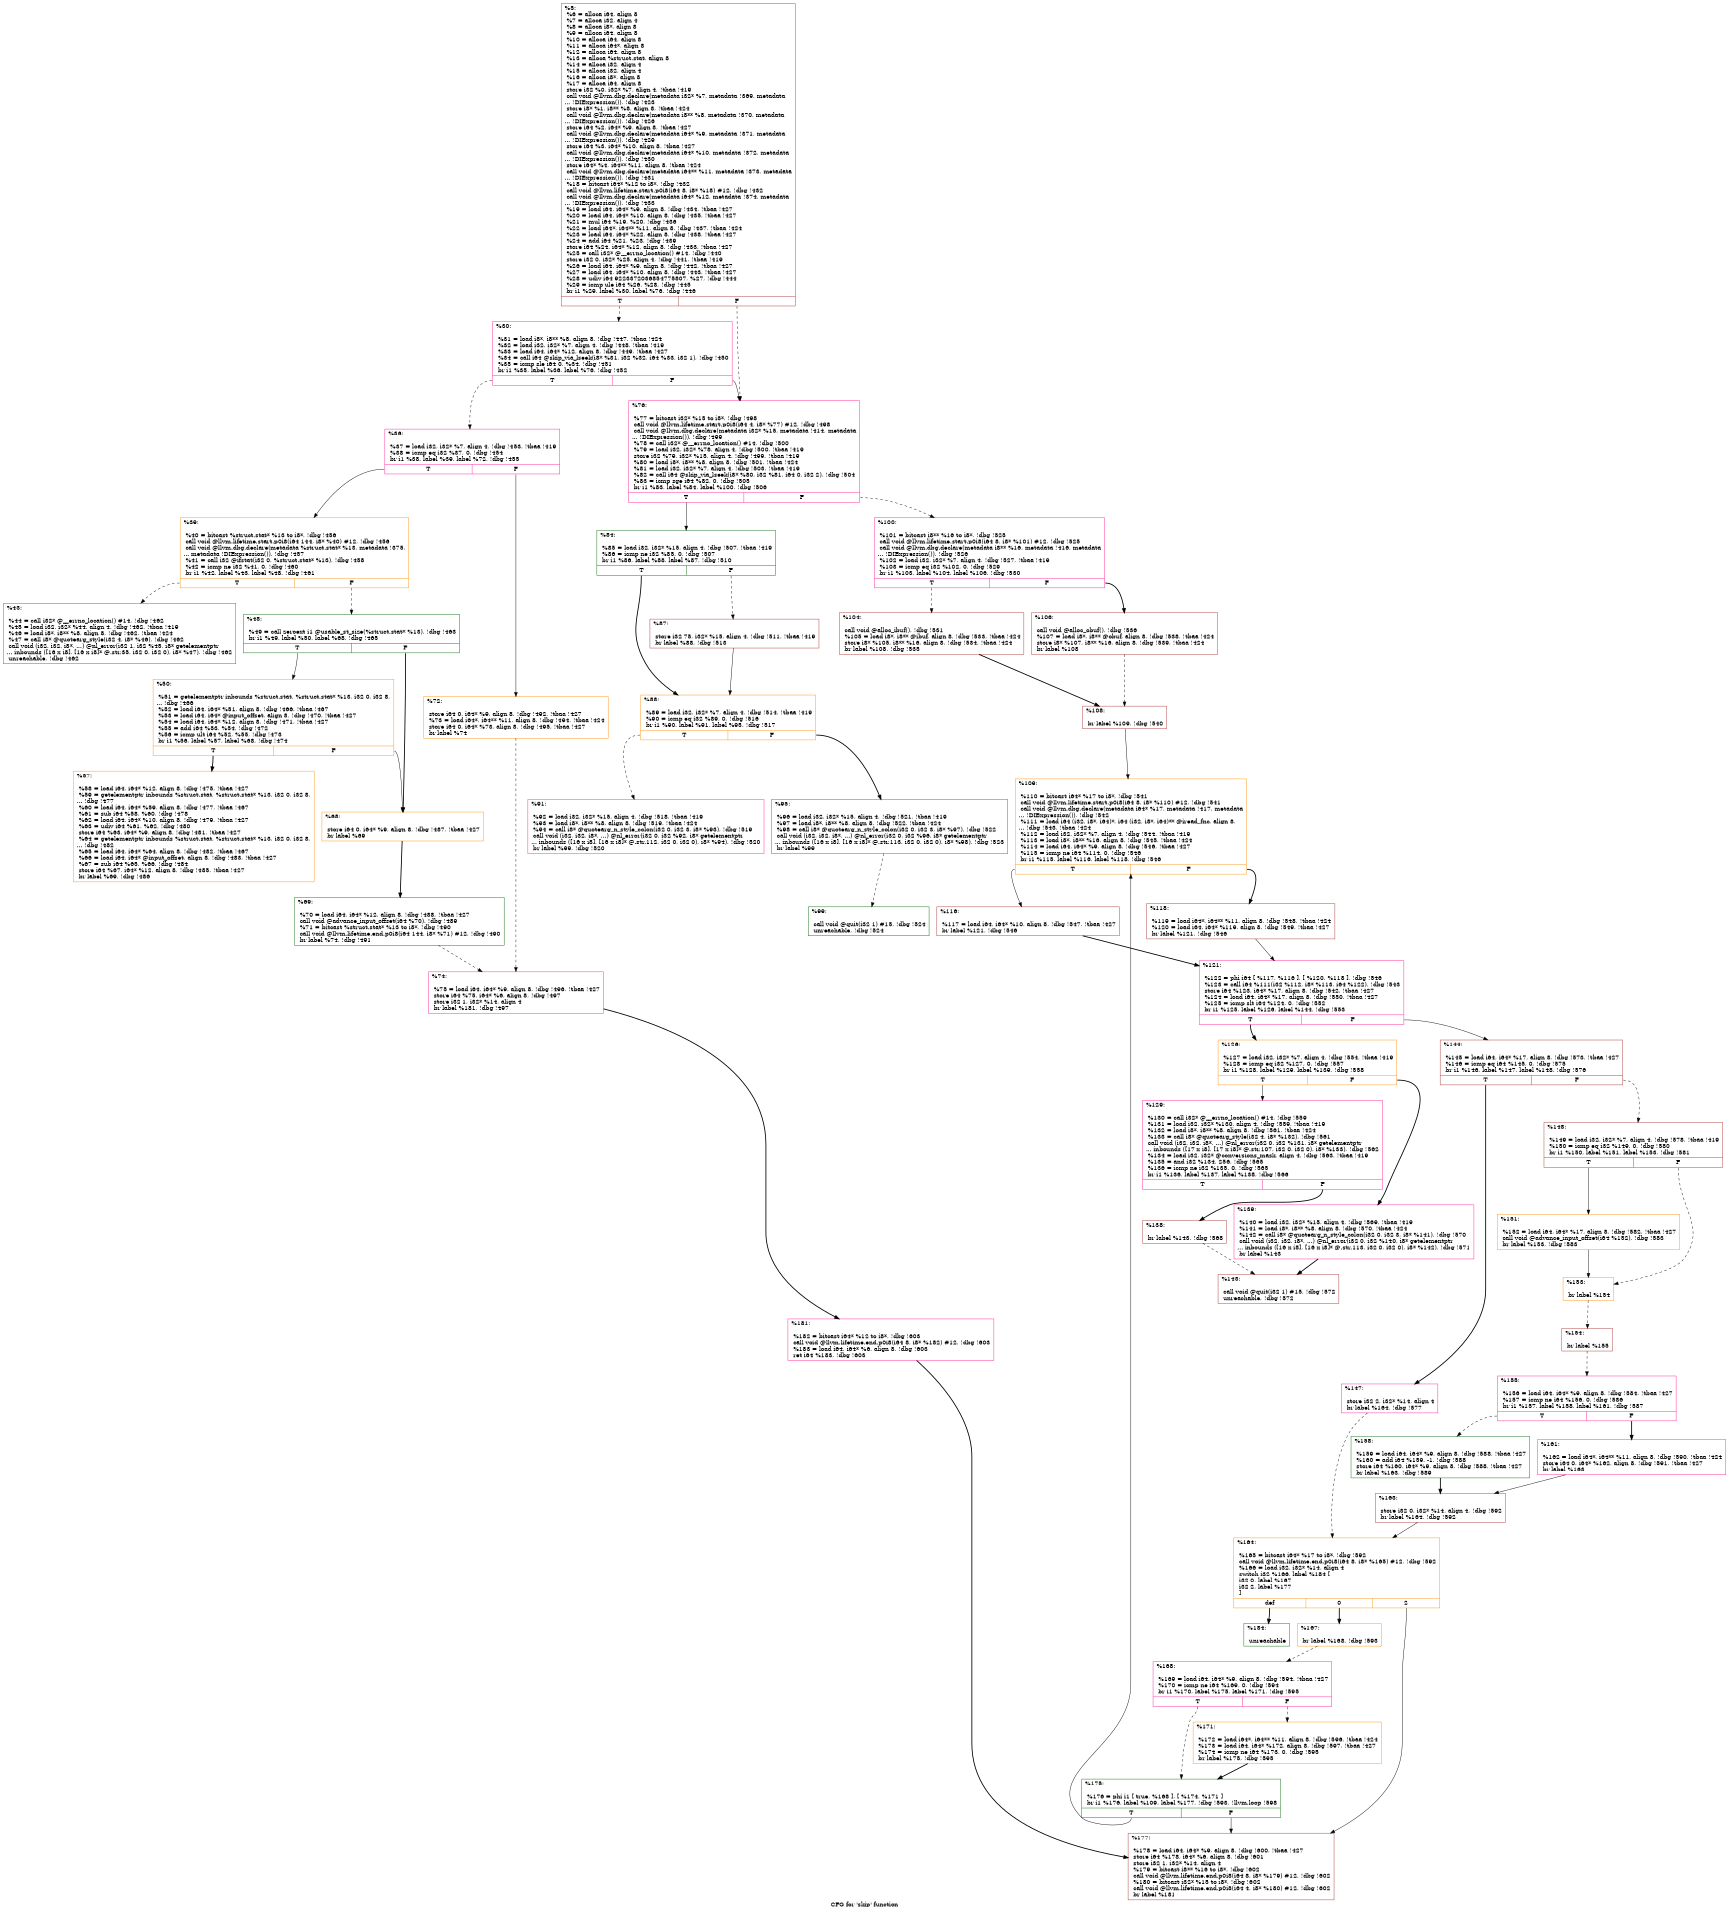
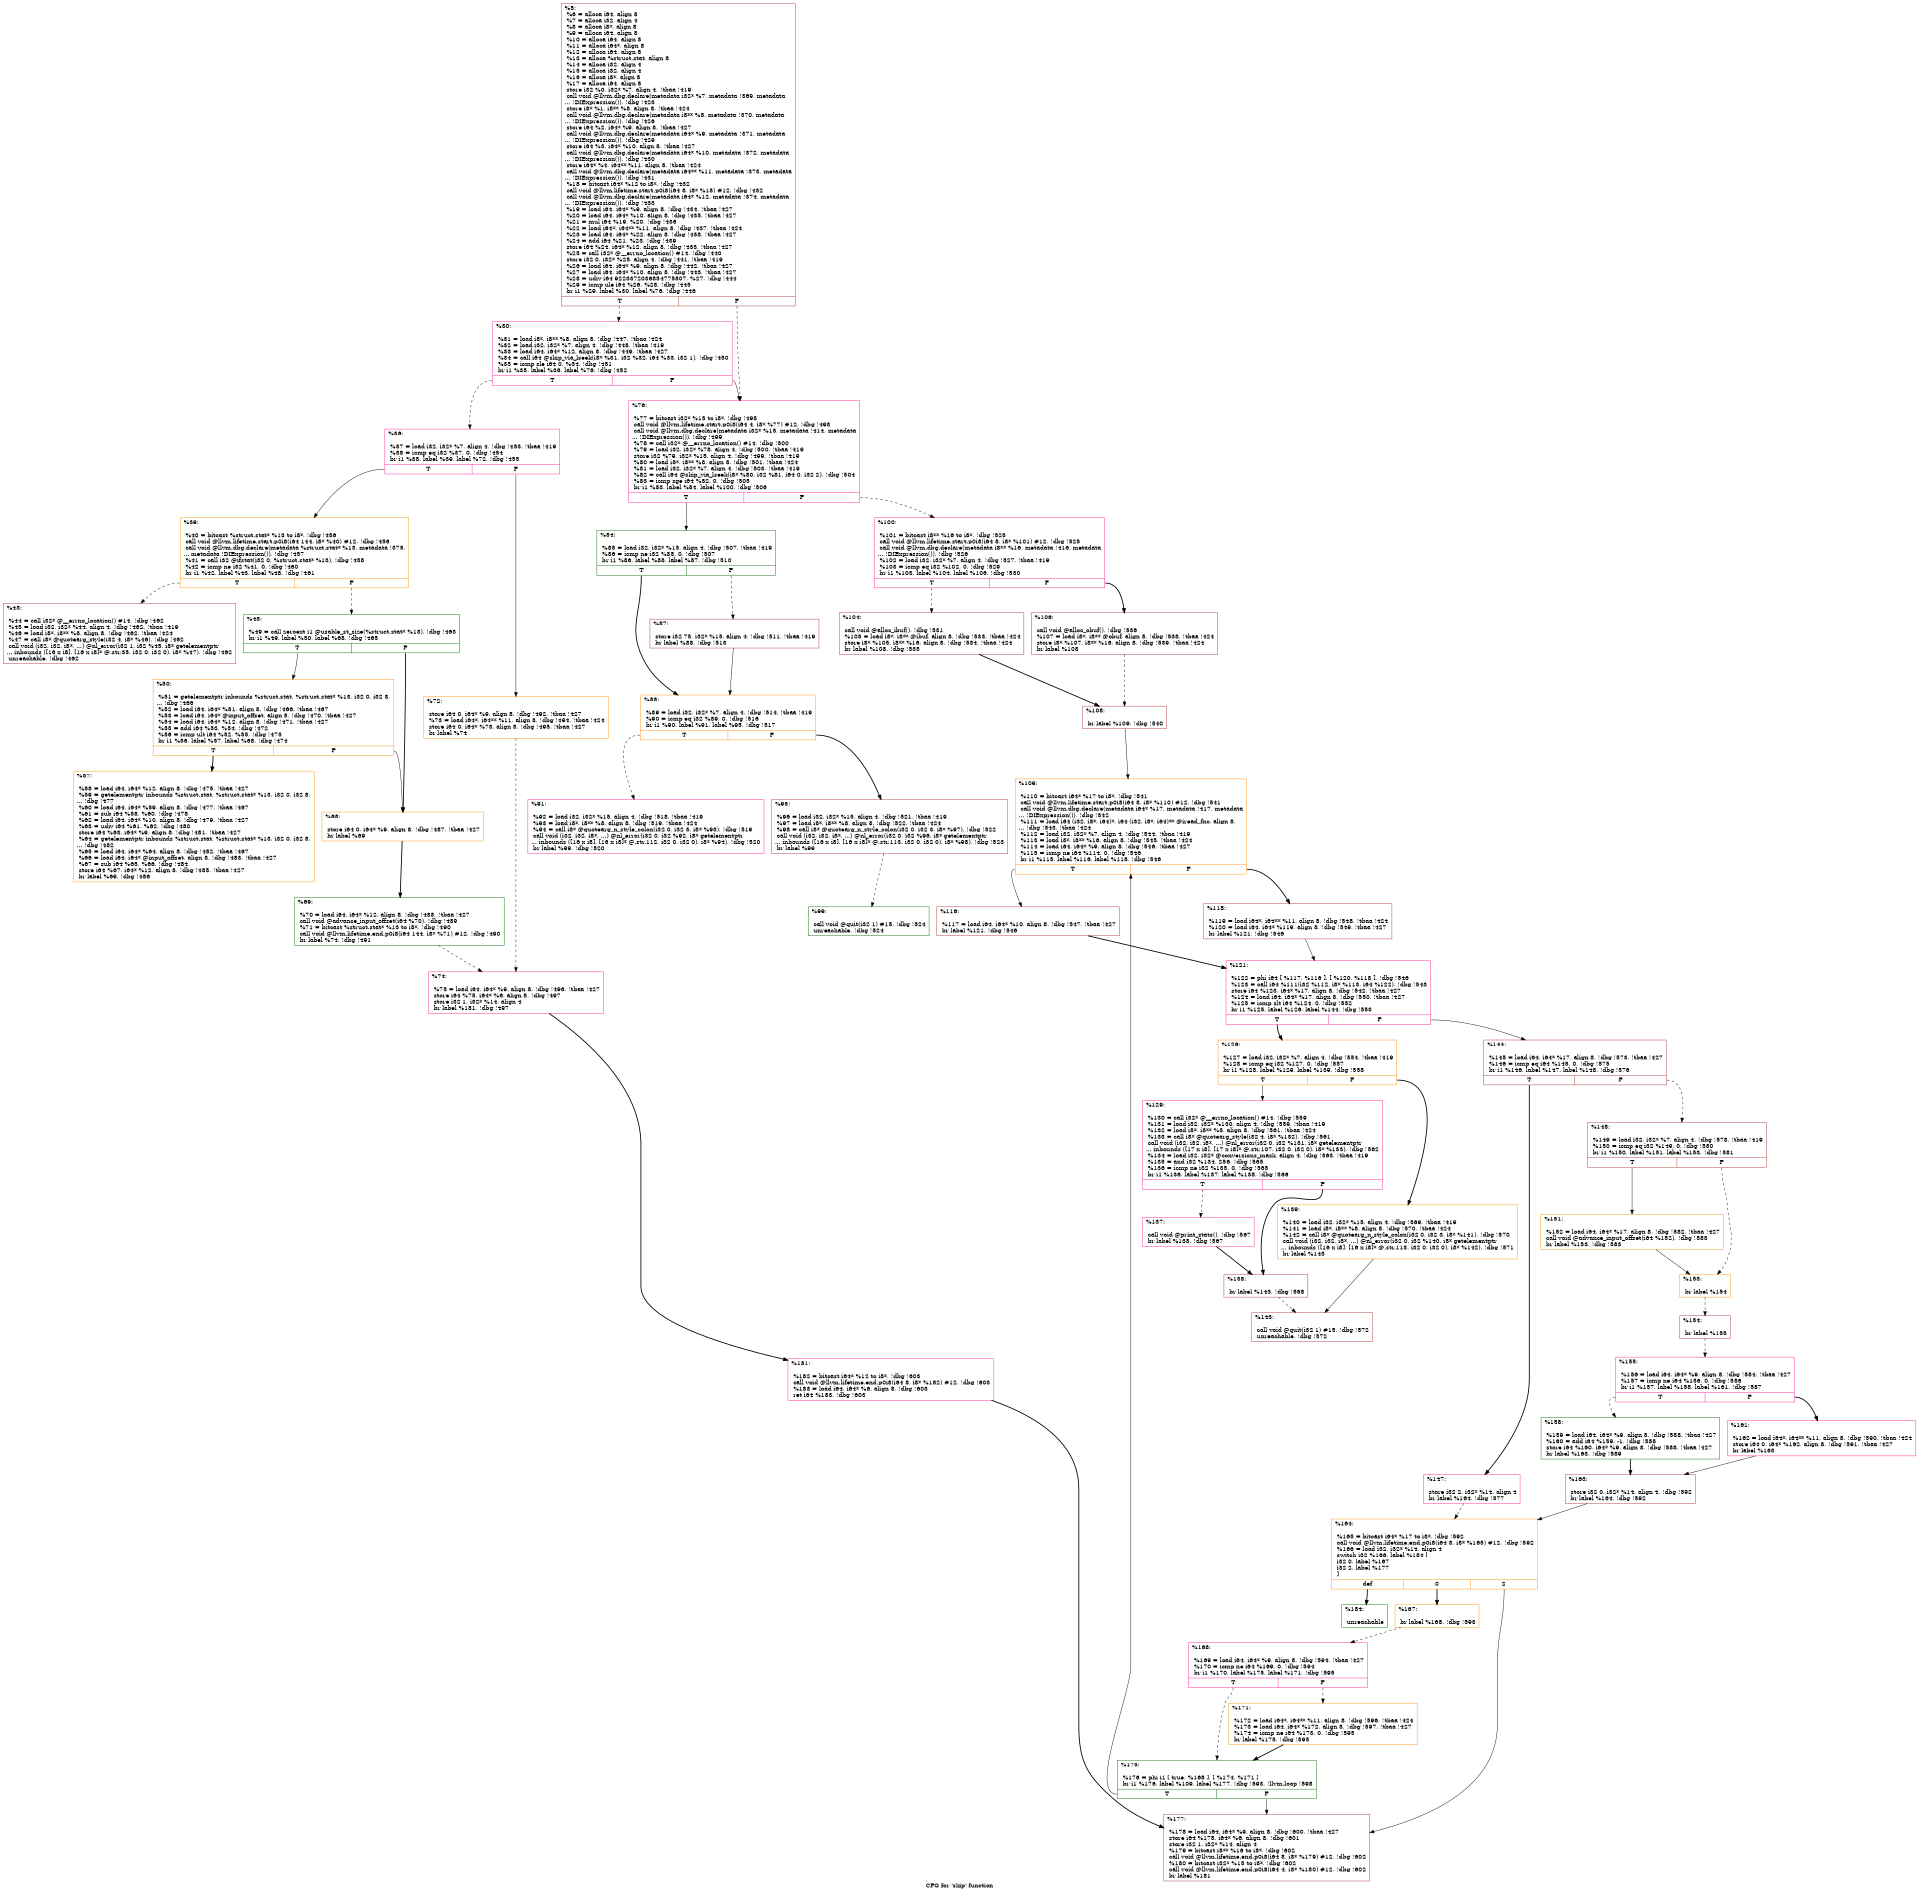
none -> (1198, 1232)
(1354, 1232) -> (1398, 1232)
(1309, 1265) -> (1351, 1284)
